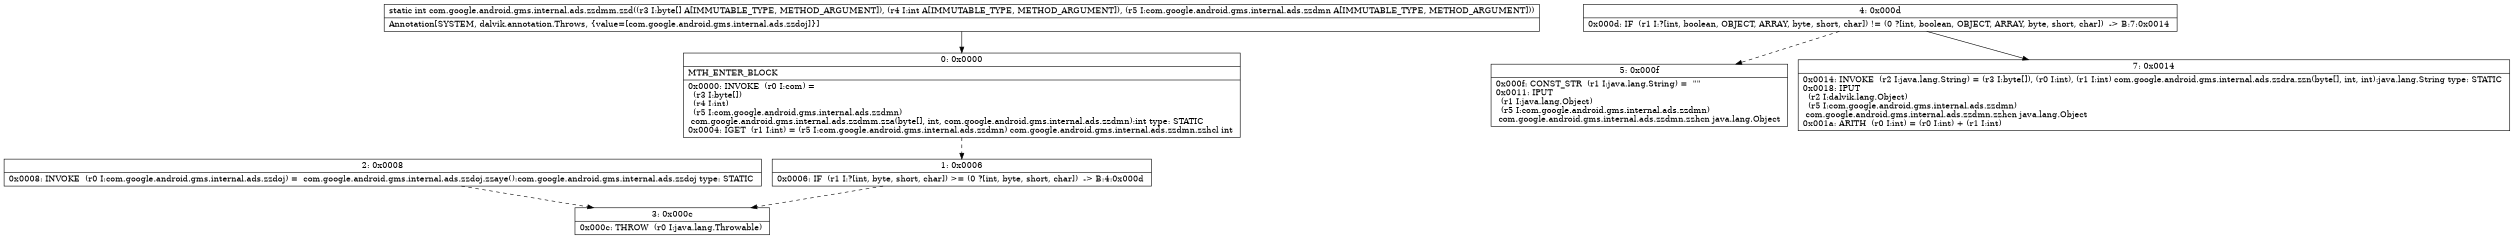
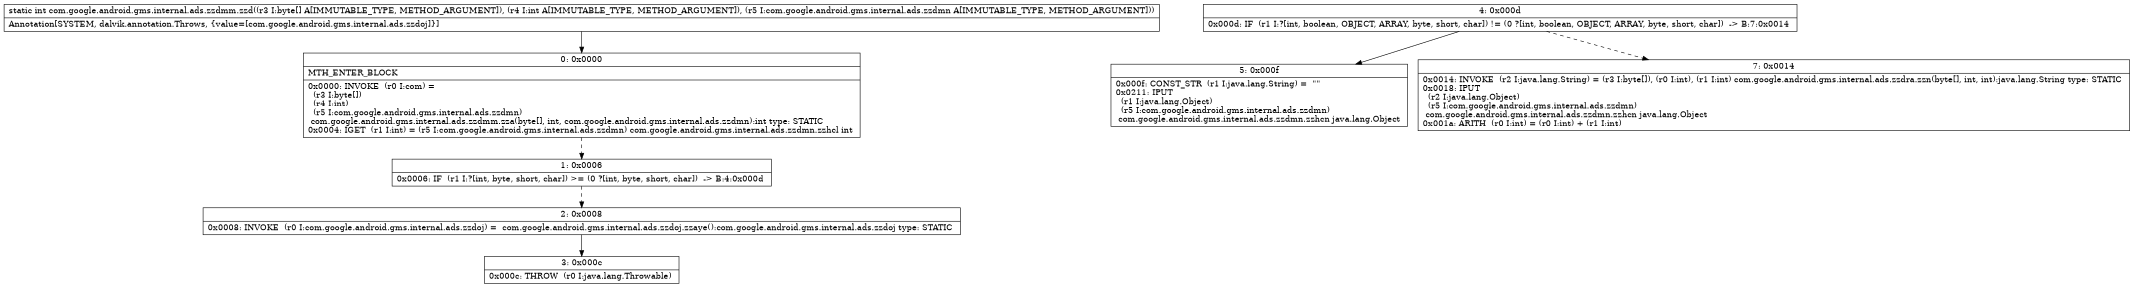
(1975, 45) -> (1595, 45)
(1790, 47) -> (1410, 47)
(1527, 93) -> (1147, 93)
(1855, 97) -> (1471, 97)
(525, 196) -> (582, 243)
(820, 196) -> (582, 194)
